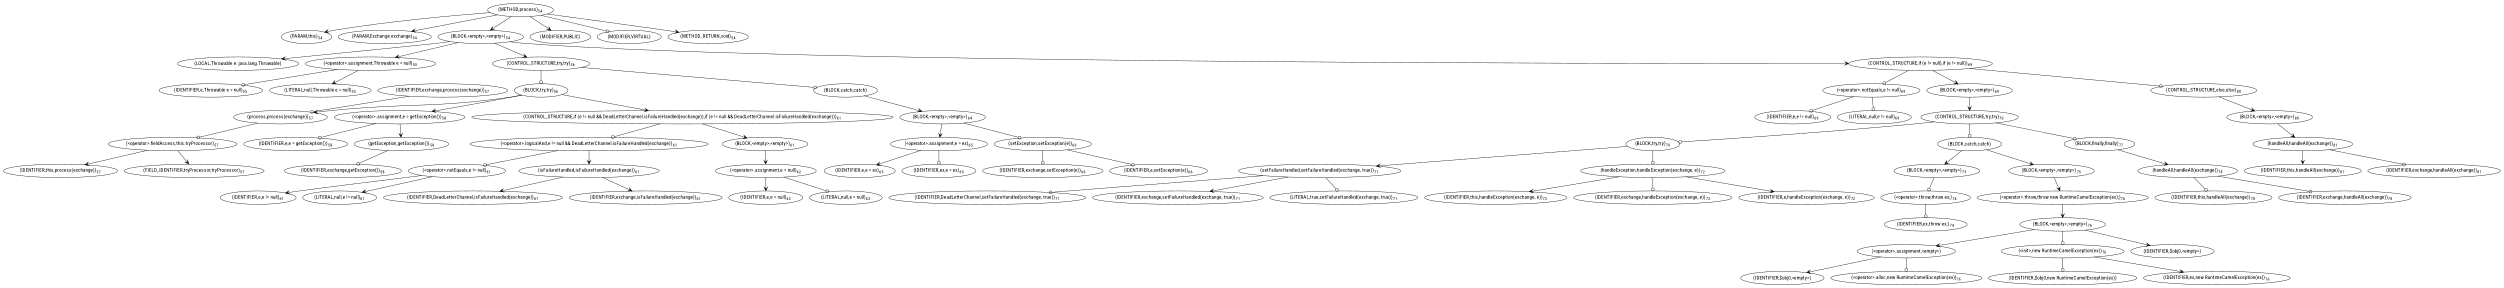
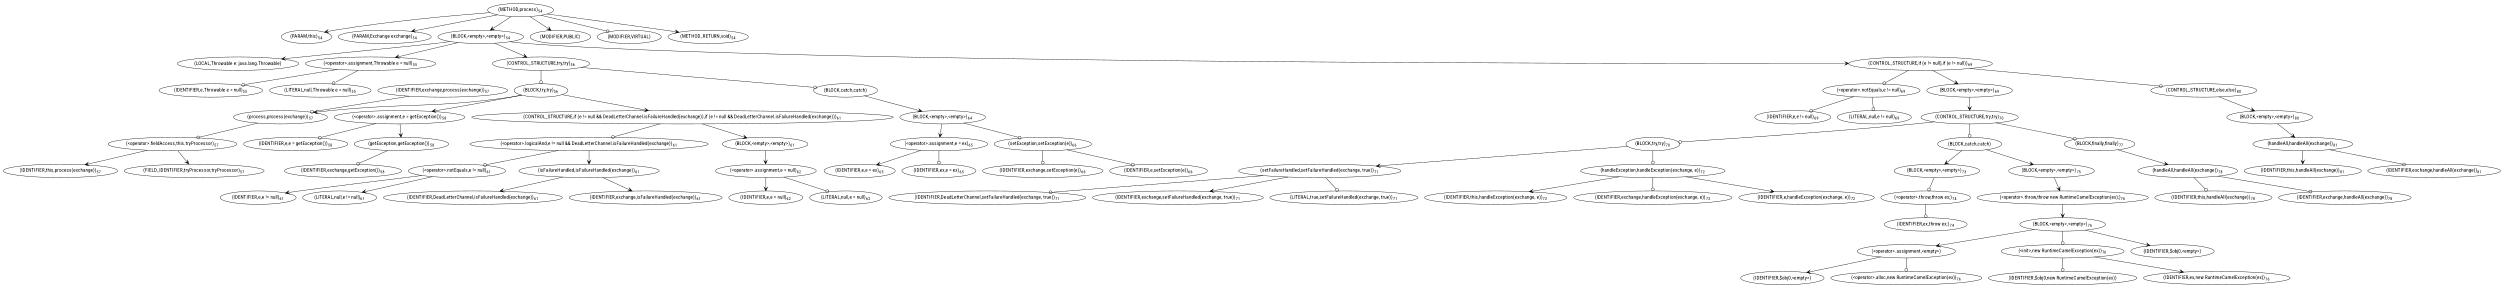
(347, 76) -> (347, 76)
